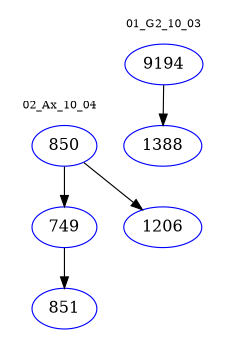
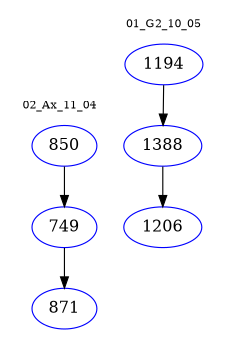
(164, 24) -> (164, 24)
(164, 64) -> (164, 64)
(60, 106) -> (60, 106)
(99, 175) -> (163, 181)
(64, 309) -> (64, 309)
